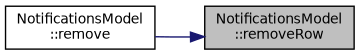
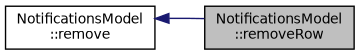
(173, 37) -> (187, 18)
